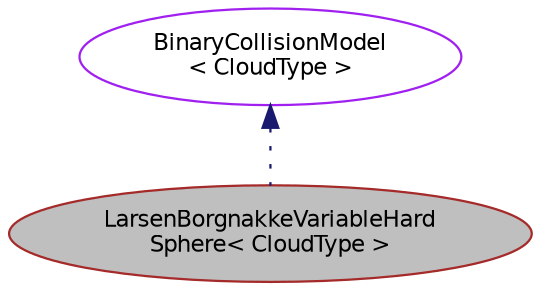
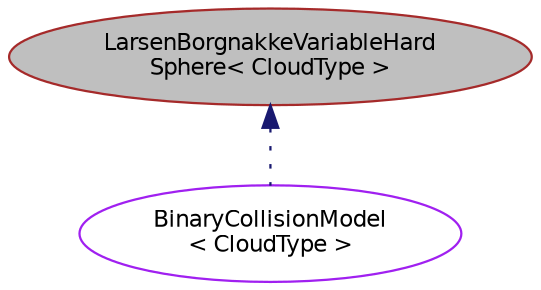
(270, 157) -> (270, 157)
